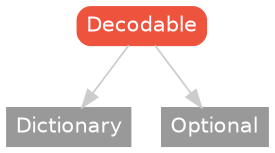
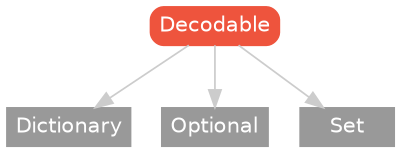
none -> (347, 127)
